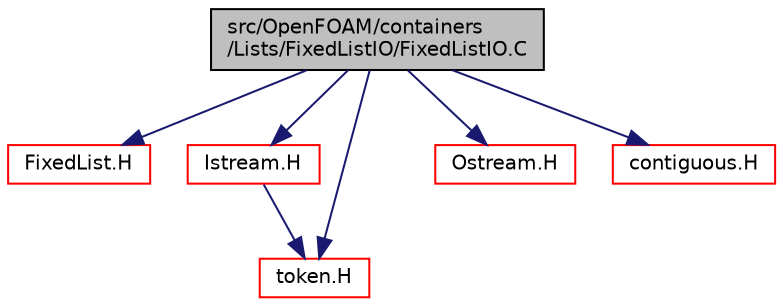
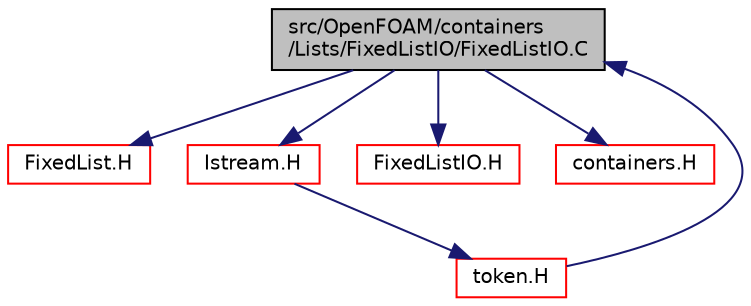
(347, 154) -> (734, 193)
(505, 164) -> (438, 164)
(694, 164) -> (635, 164)
